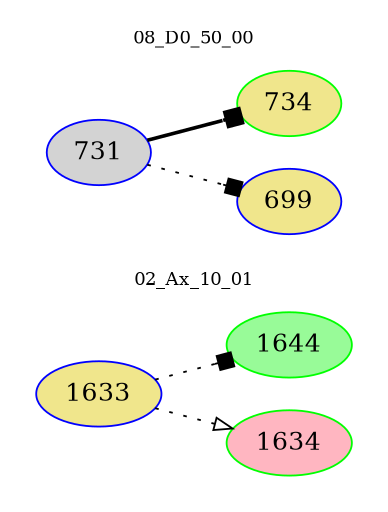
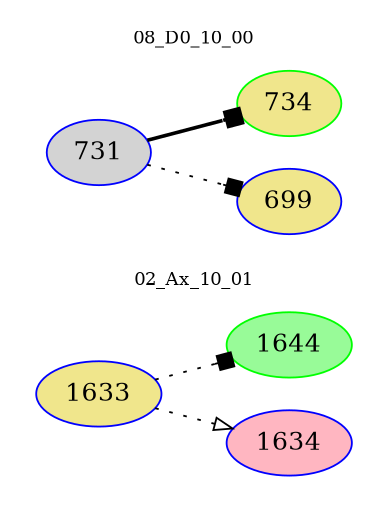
(194, 39) -> (194, 39)
(289, 443) -> (289, 443)
